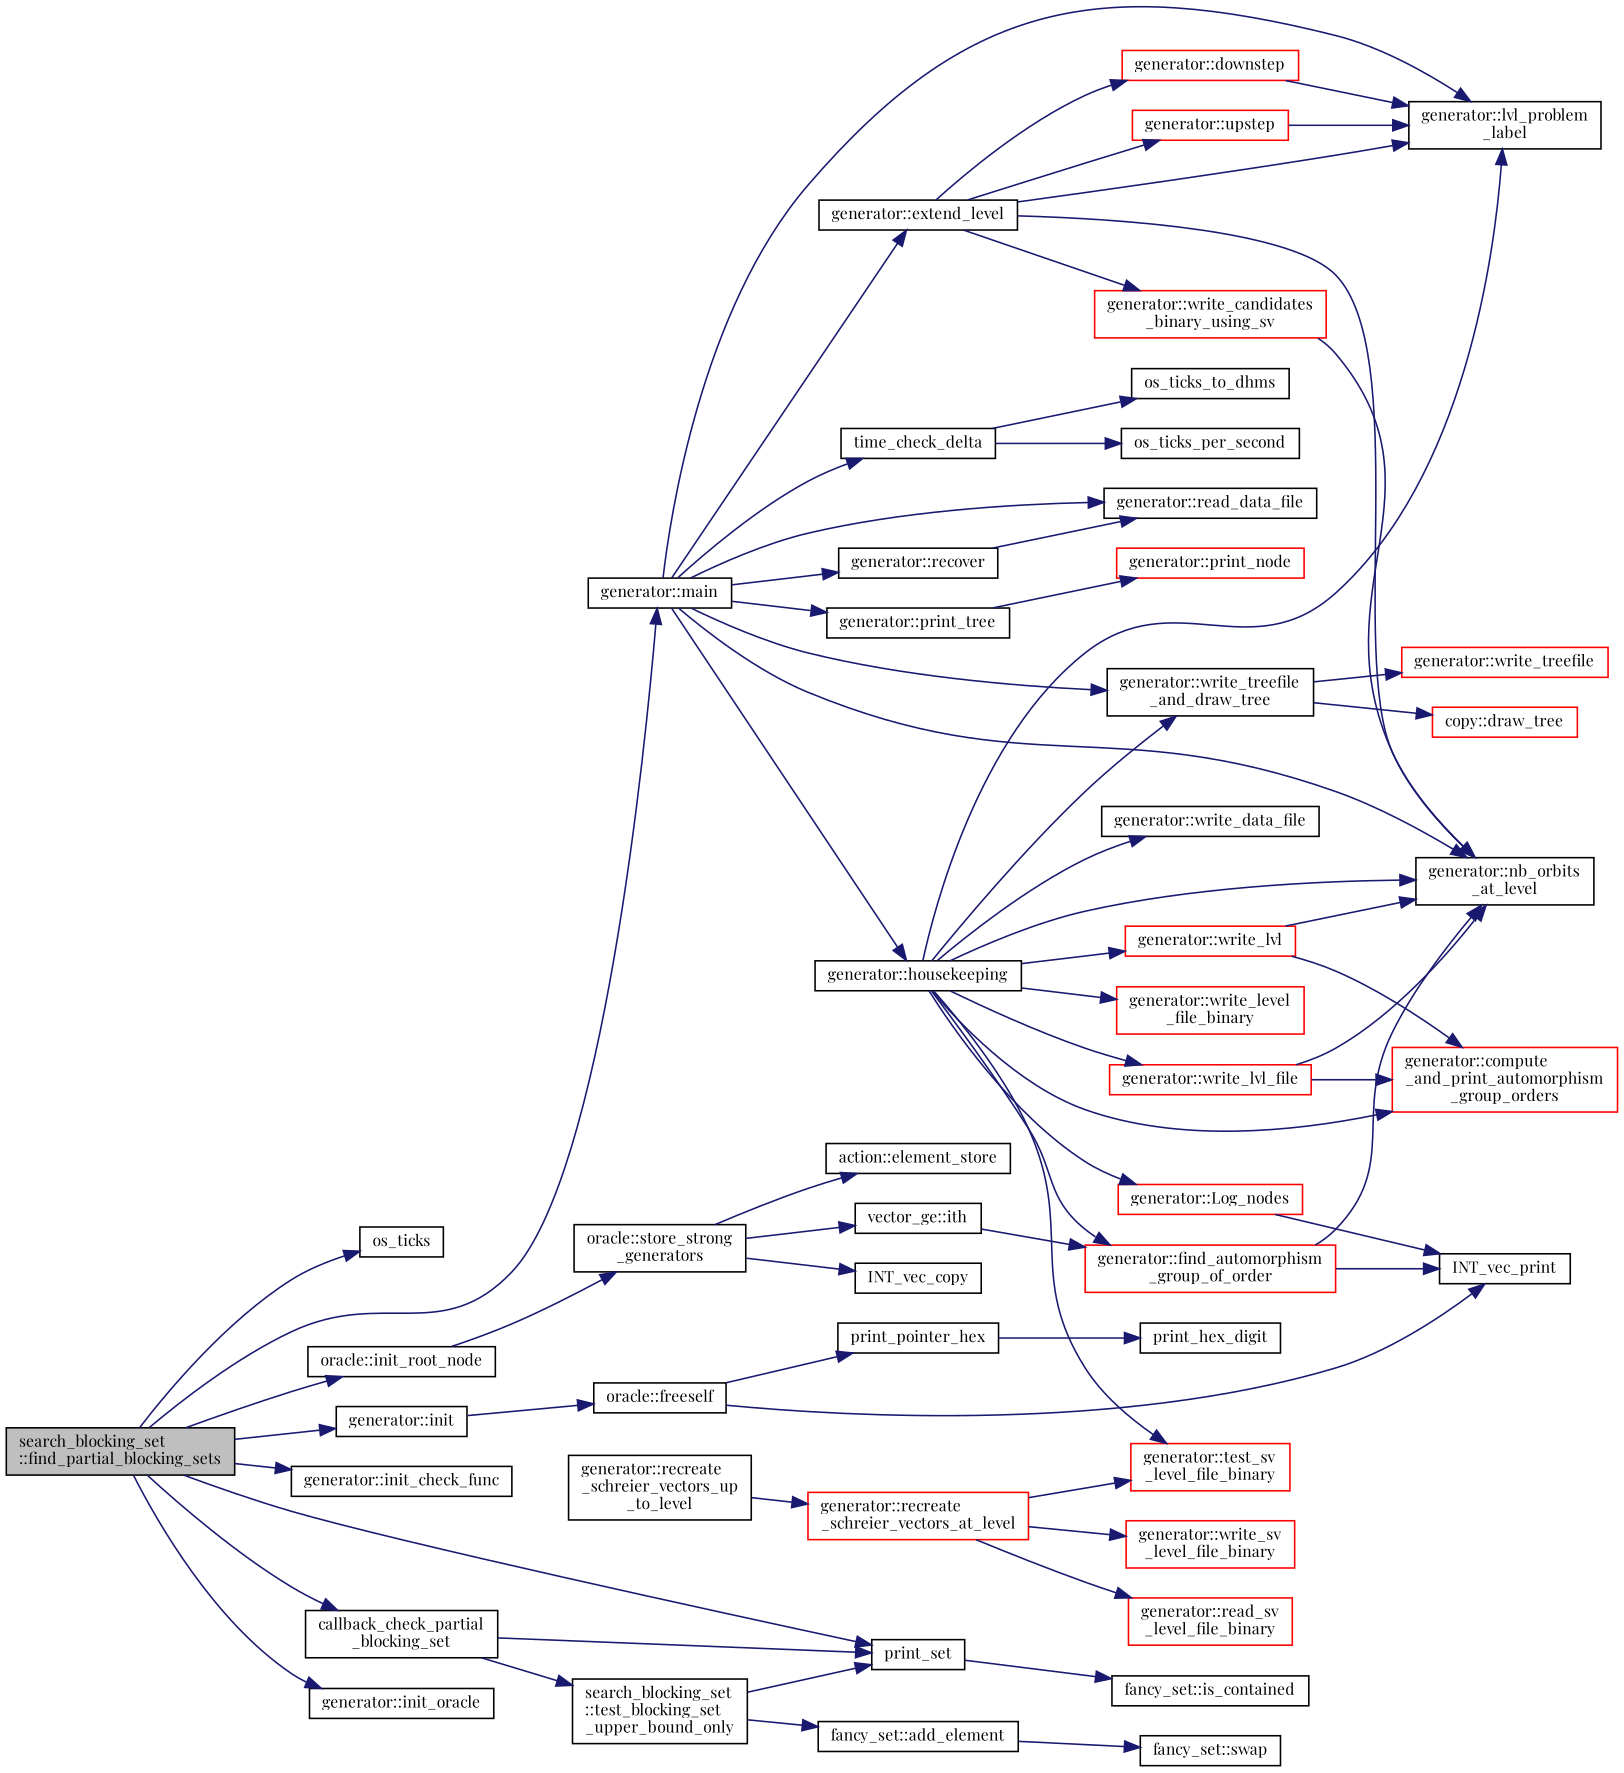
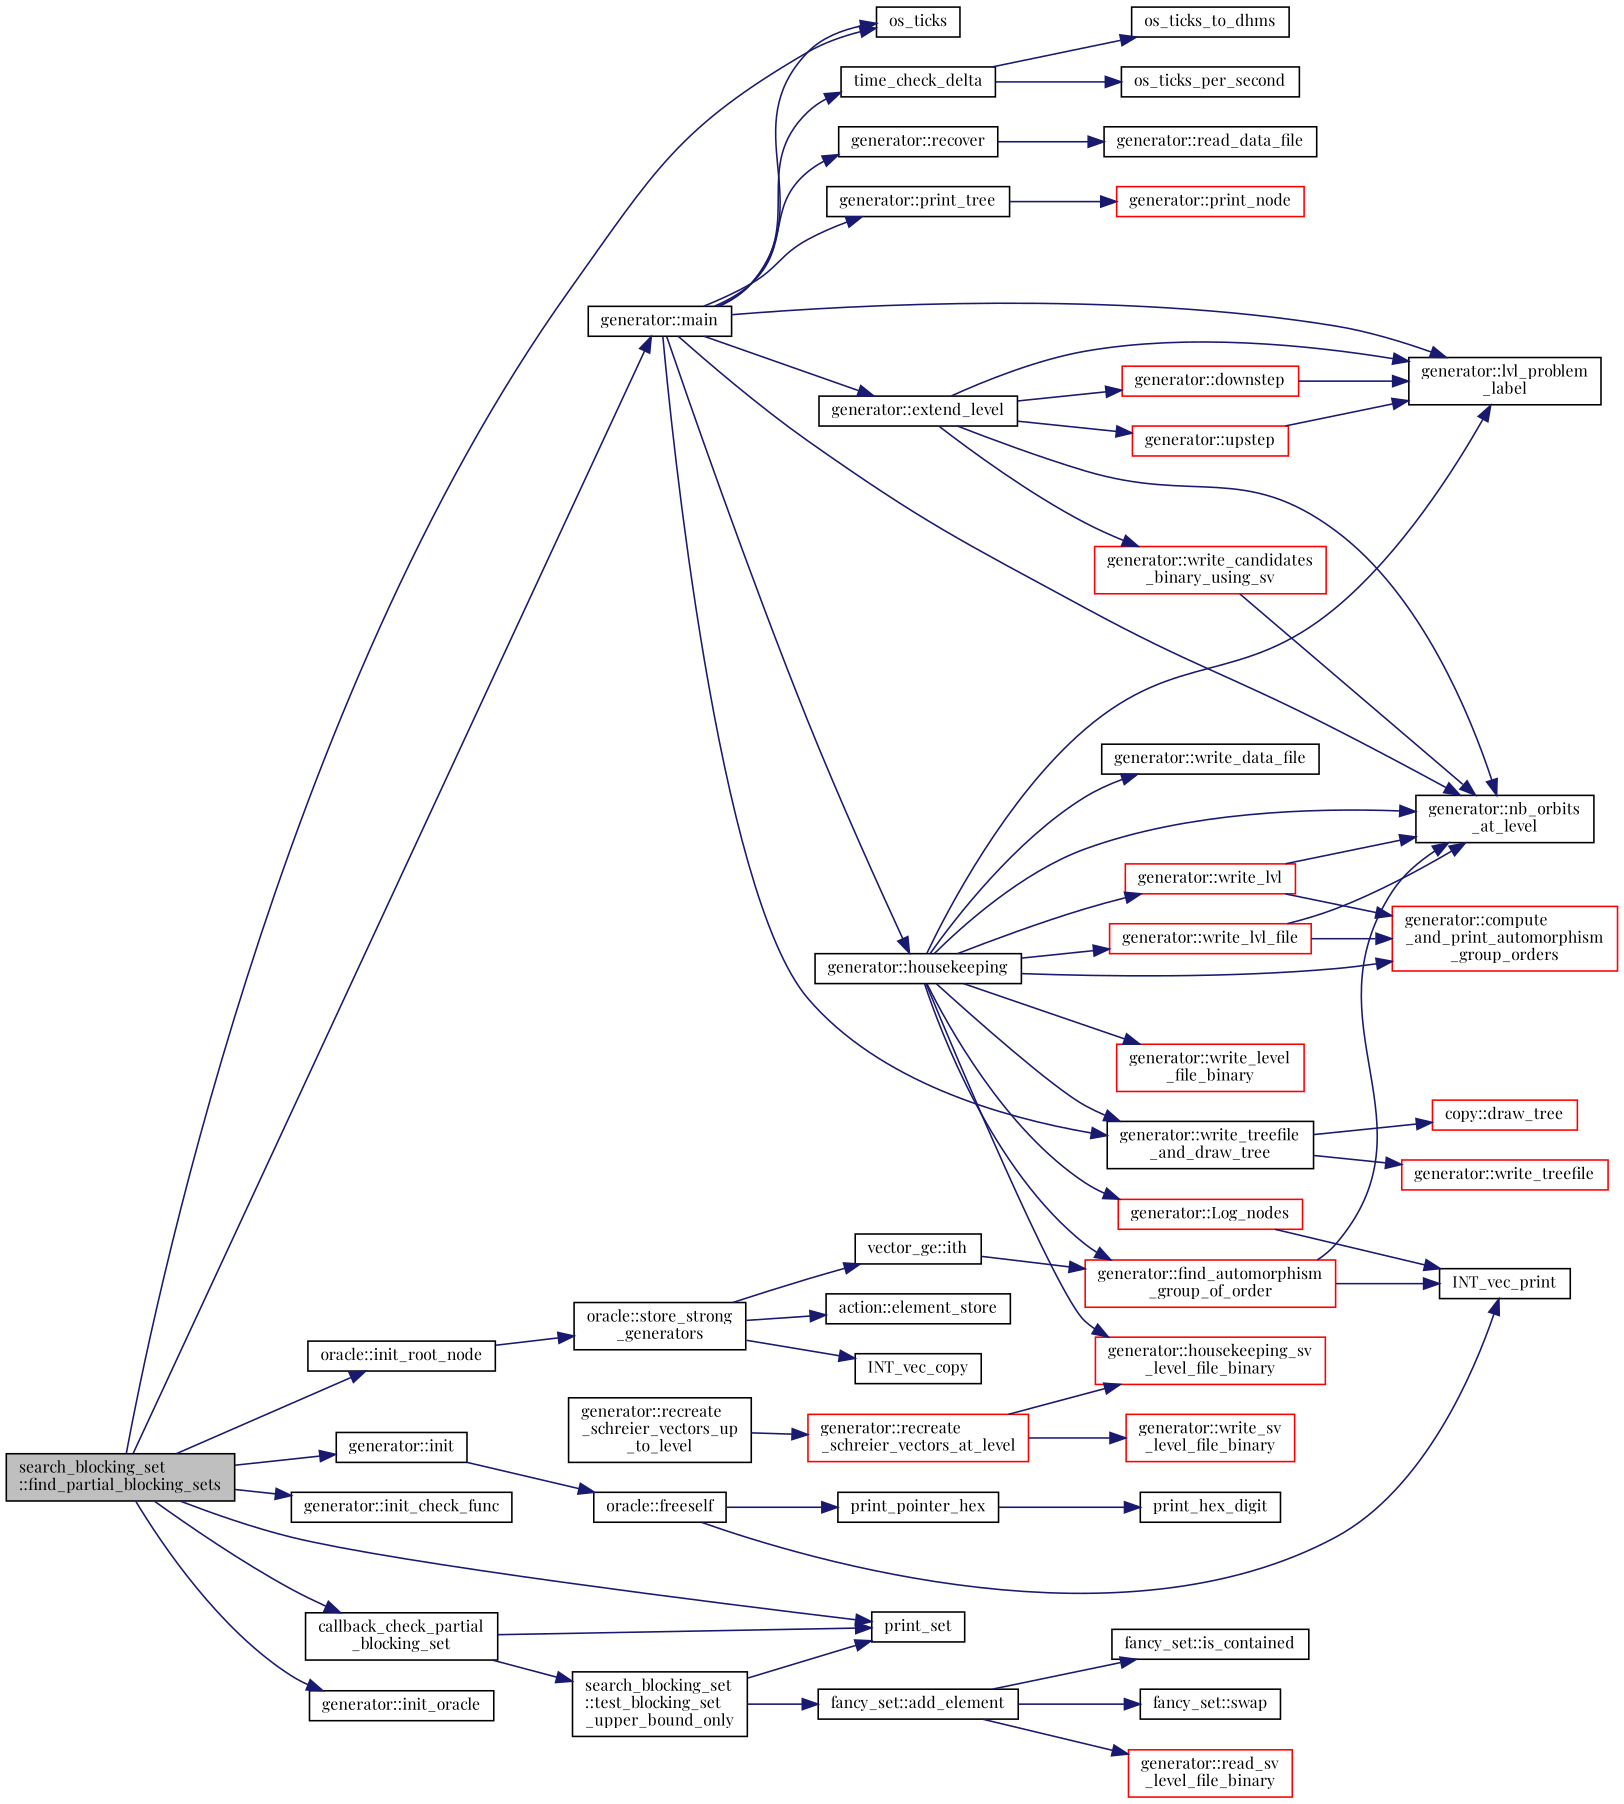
(885, 519) -> (776, 140)
(1210, 1467) -> (1210, 1361)
(1046, 1568) -> (1048, 1735)
(1030, 1669) -> (1057, 1676)
